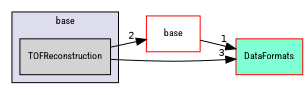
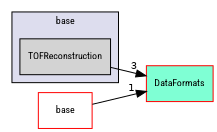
(125, 44) -> none
